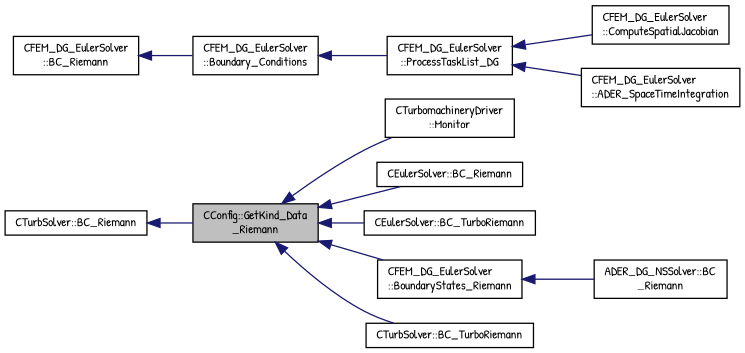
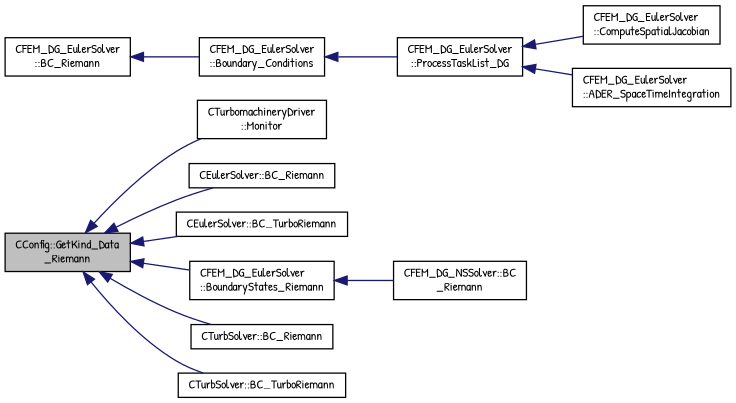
(176, 223) -> (159, 305)
(661, 279) -> (460, 280)
